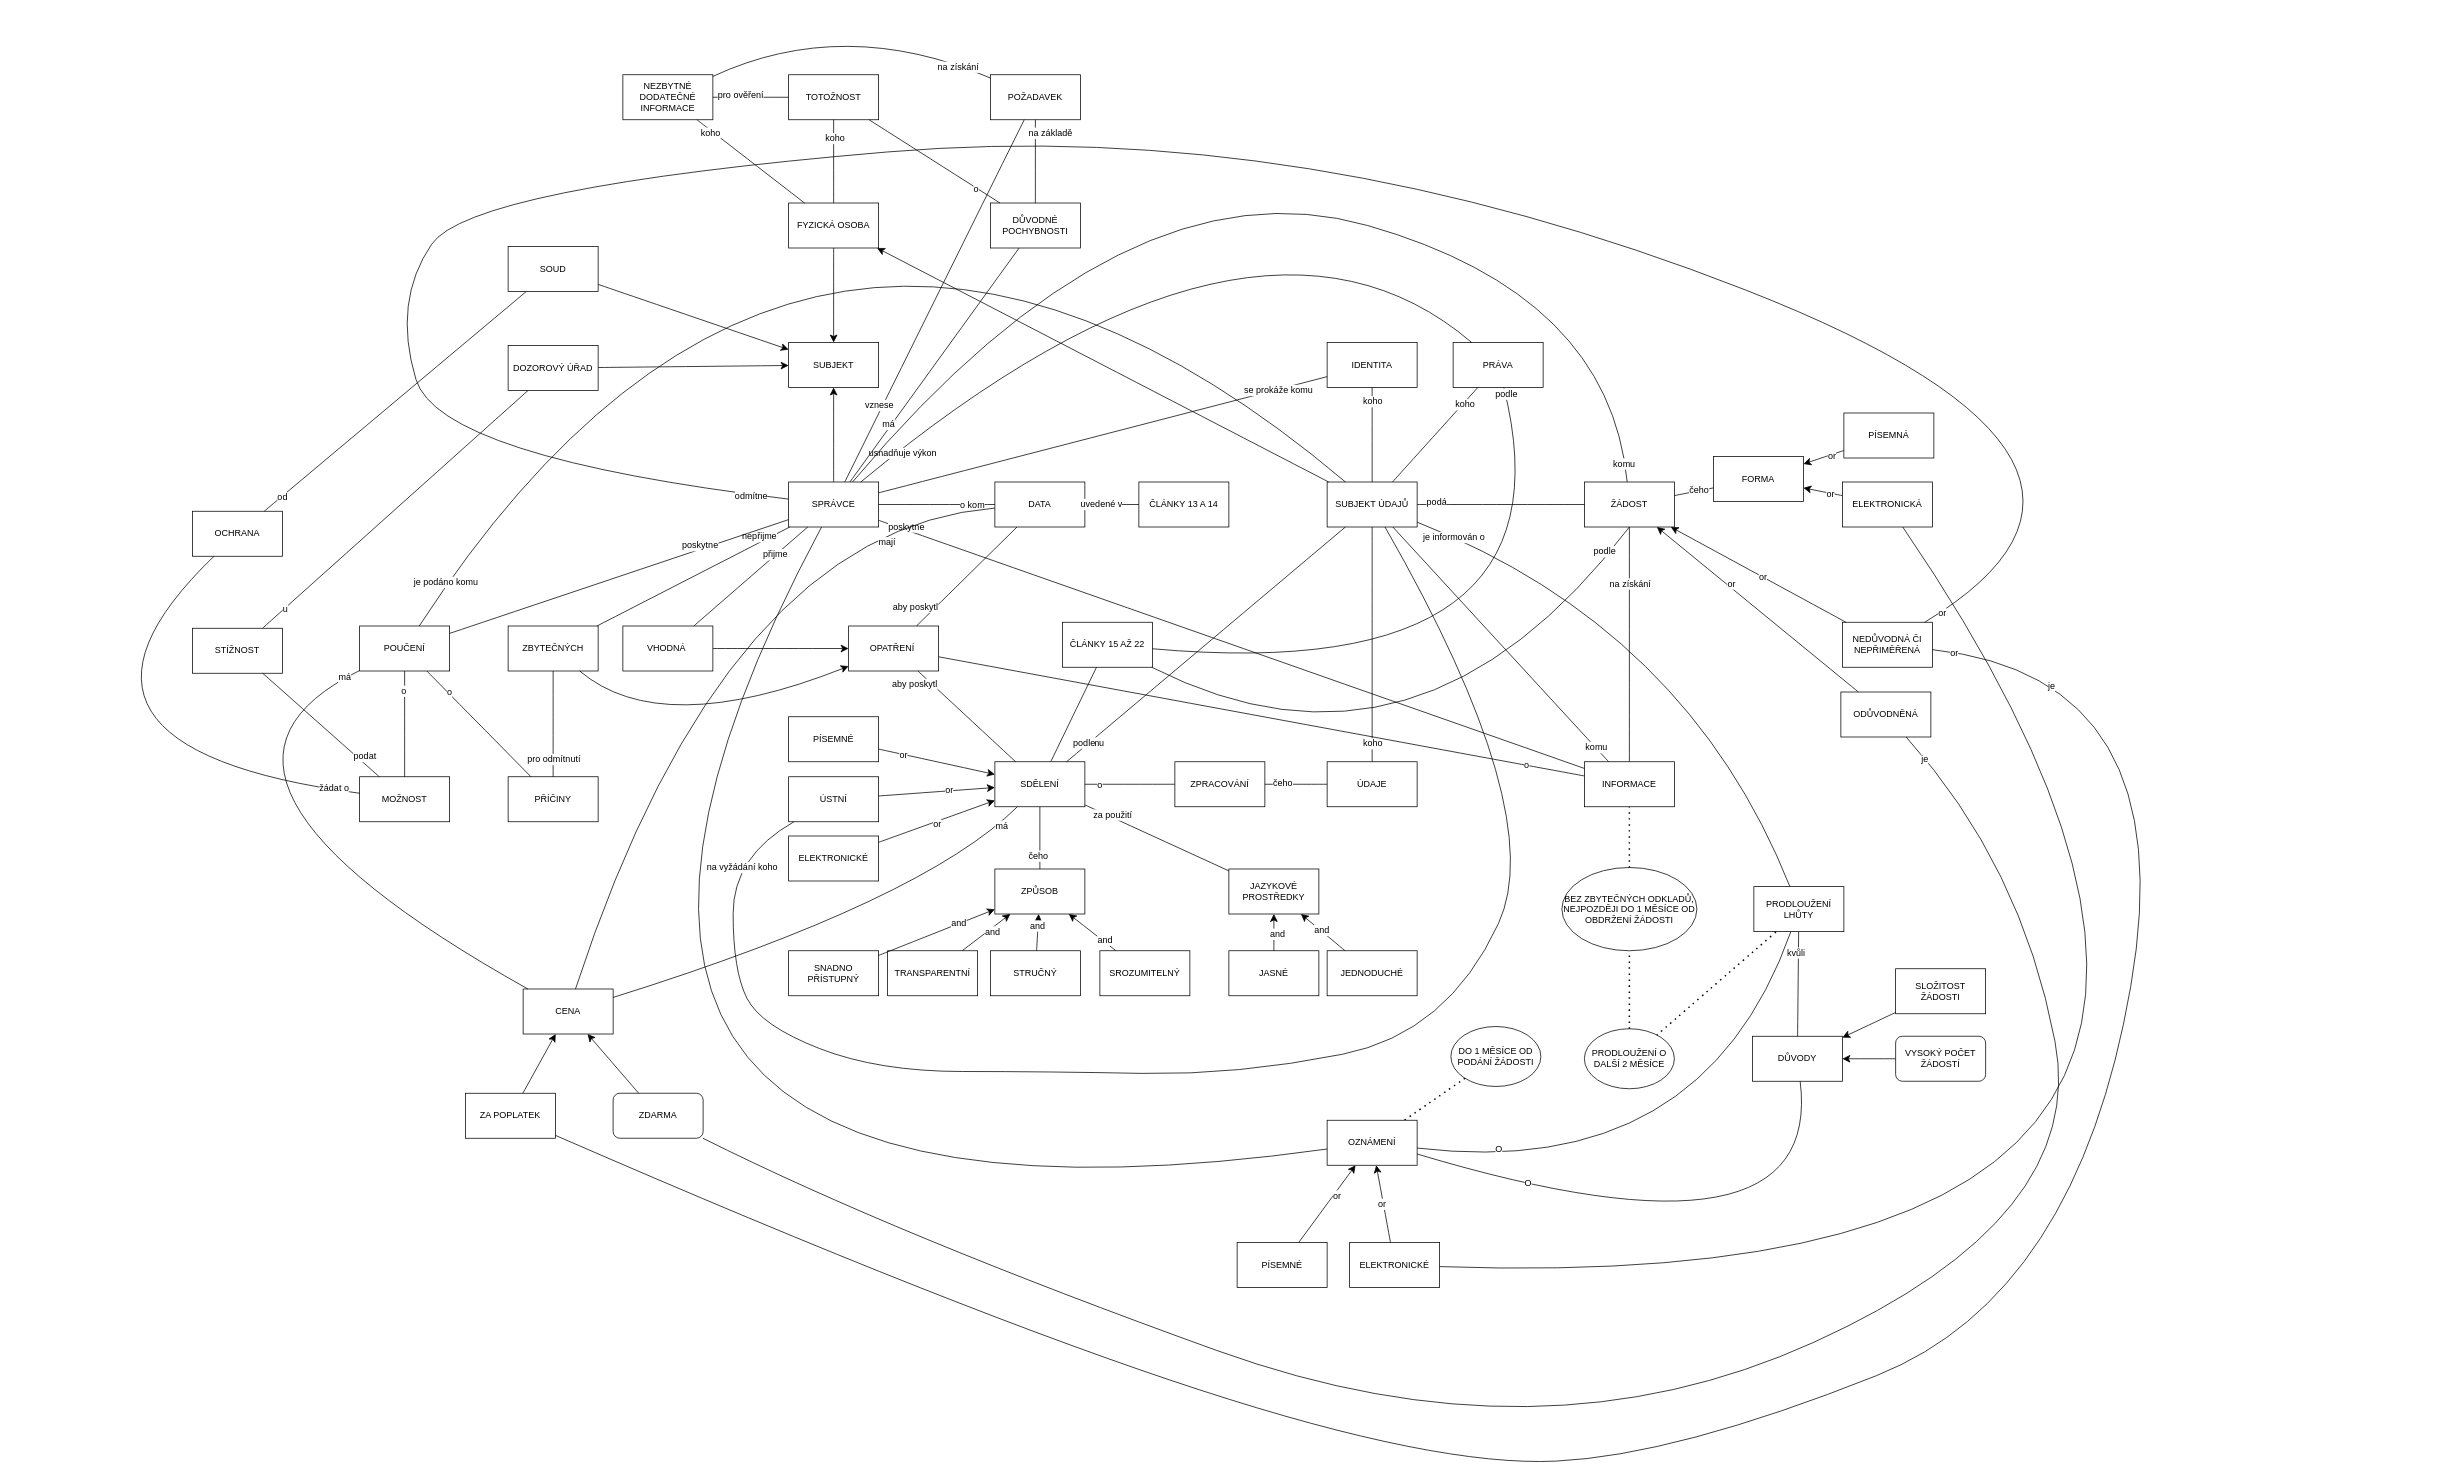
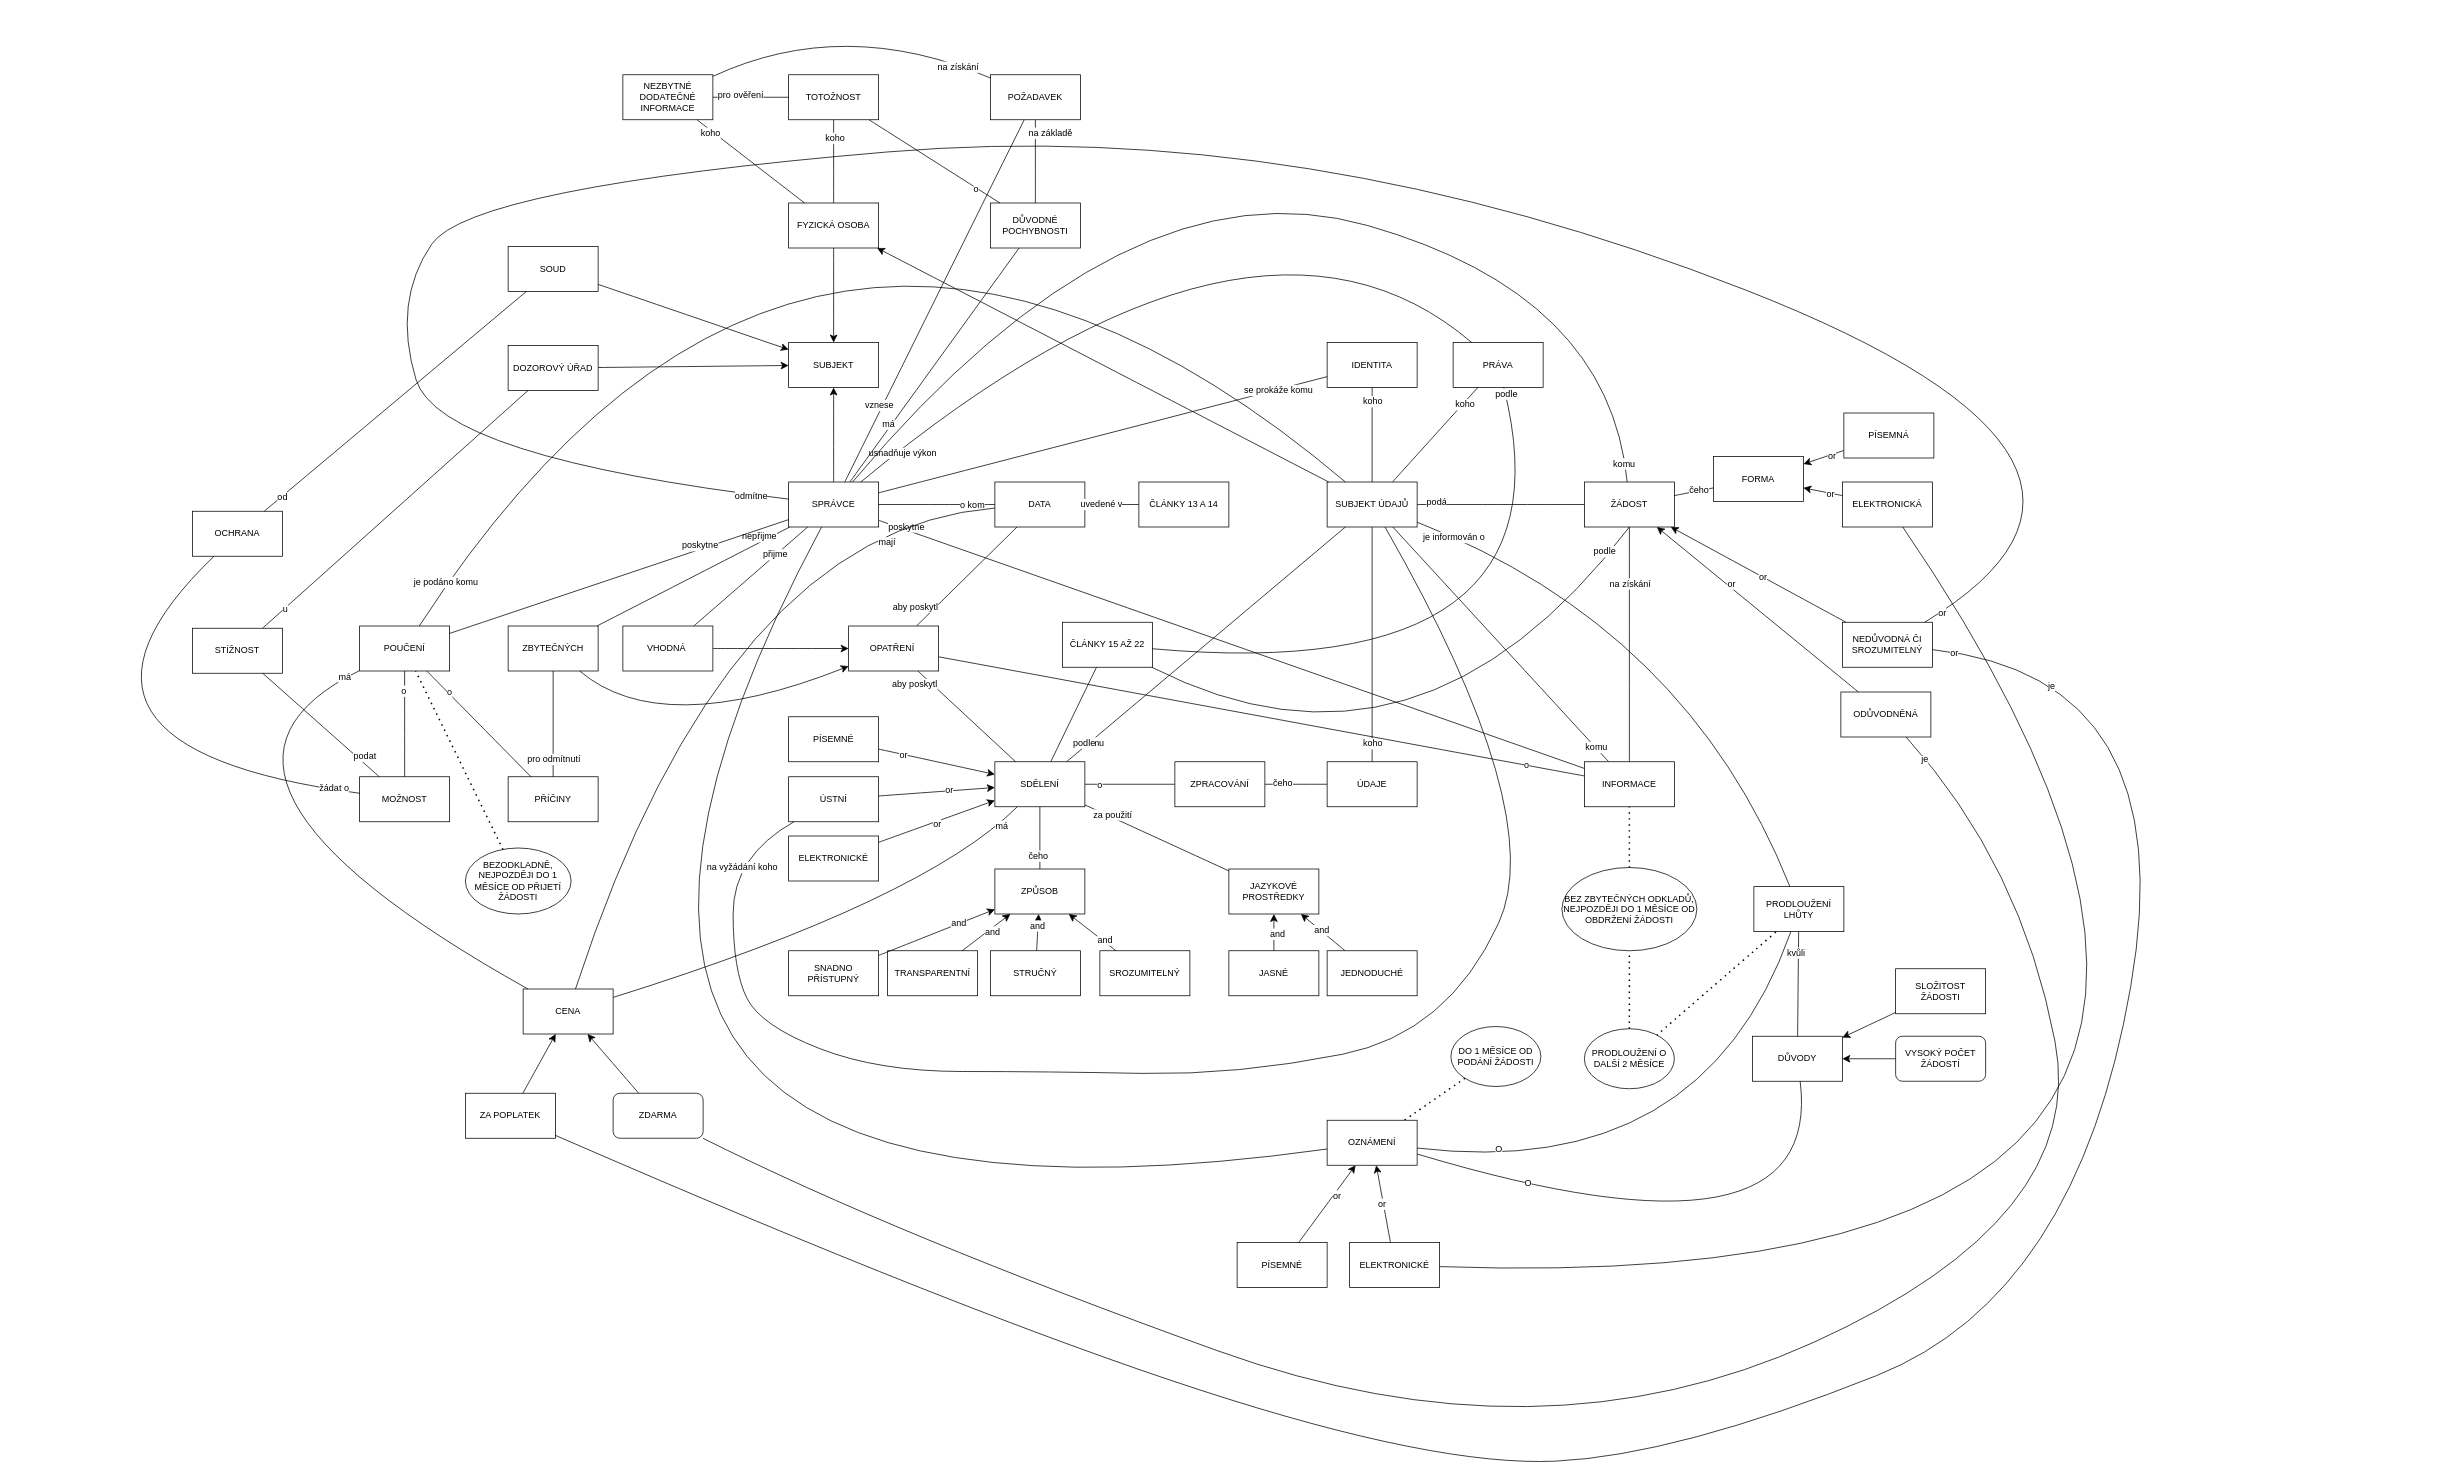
(1887, 645) -> (1887, 645)
none -> (459, 760)
none -> (518, 881)
